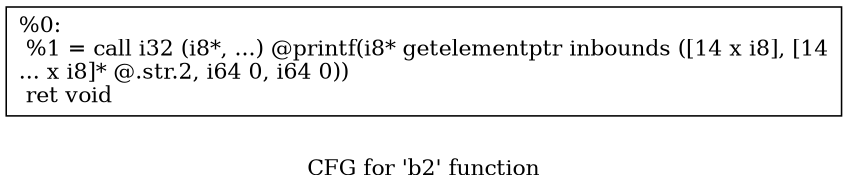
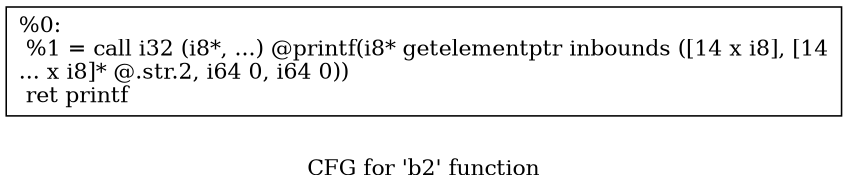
(66, 96) -> (74, 96)
